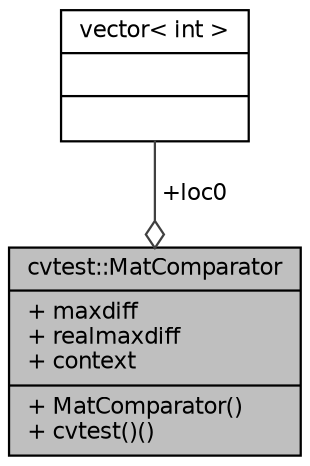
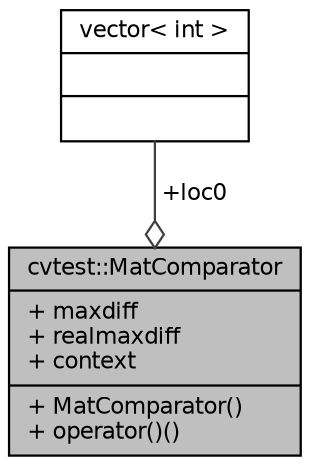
(92, 432) -> (104, 432)
